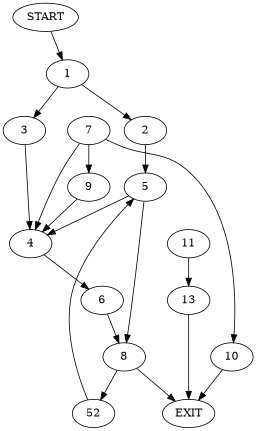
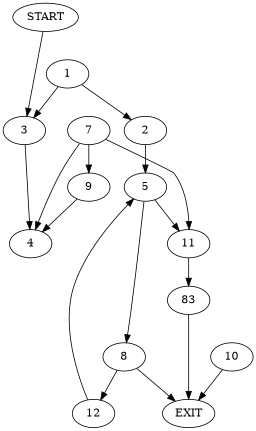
(55, 42) -> (36, 70)
(214, 205) -> (163, 167)
(92, 214) -> (165, 212)
(102, 300) -> none
(189, 300) -> (189, 300)
(94, 413) -> (94, 413)
